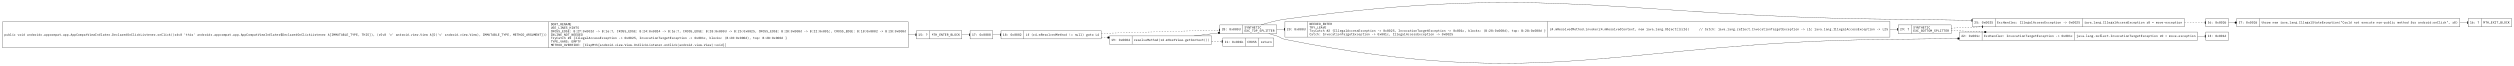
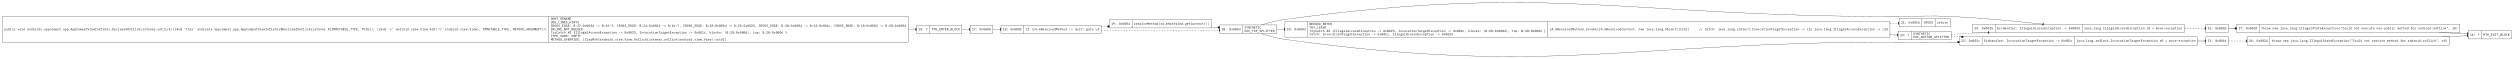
(1217, 41) -> (1894, 23)
none -> (2348, 41)
